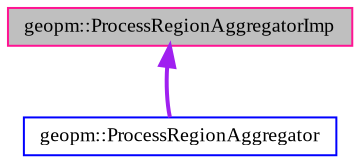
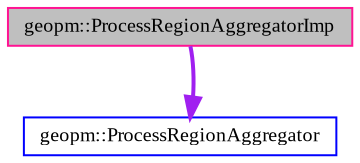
(167, 92) -> (193, 72)
